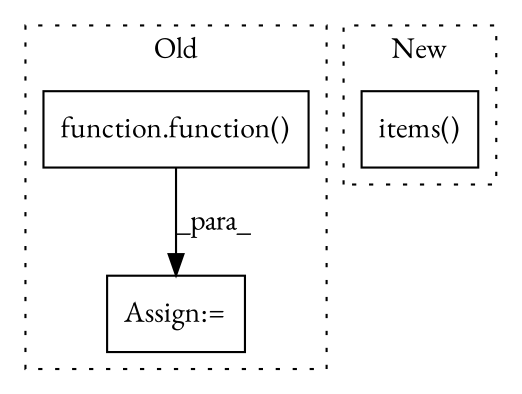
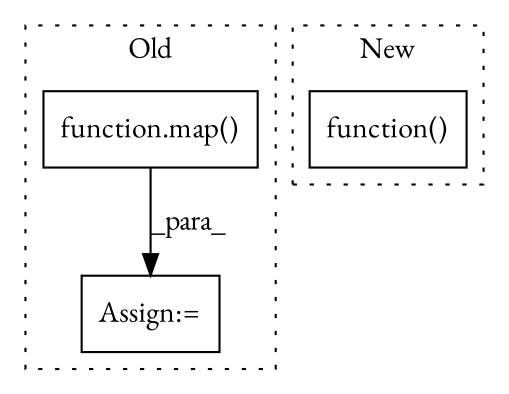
(176, 129) -> (151, 129)
(420, 129) -> (388, 129)
